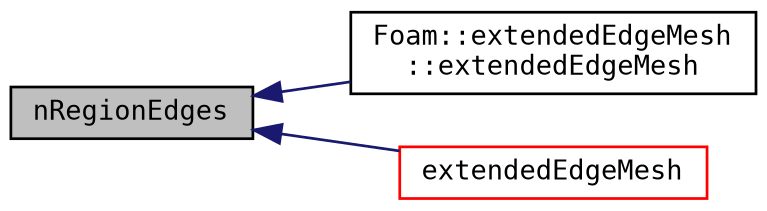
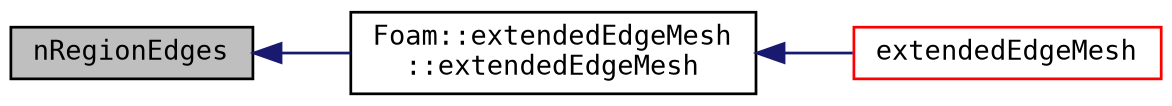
(340, 142) -> (818, 53)
